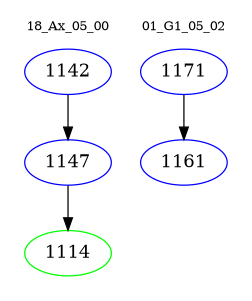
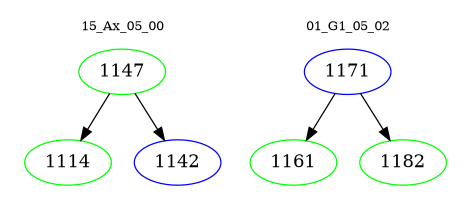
(68, 27) -> (123, 27)
(68, 111) -> (146, 111)
(68, 163) -> (122, 72)
(184, 163) -> (294, 163)
none -> (403, 163)
